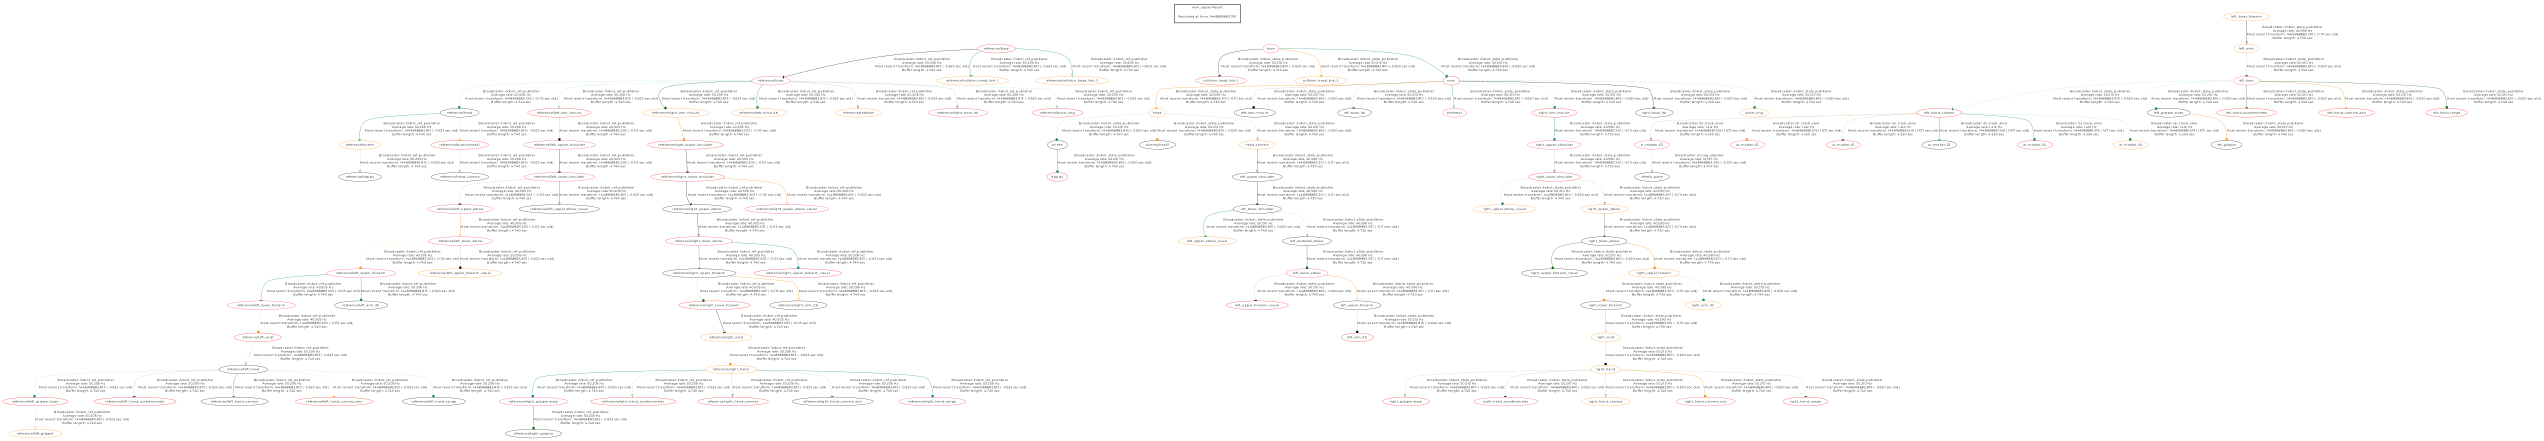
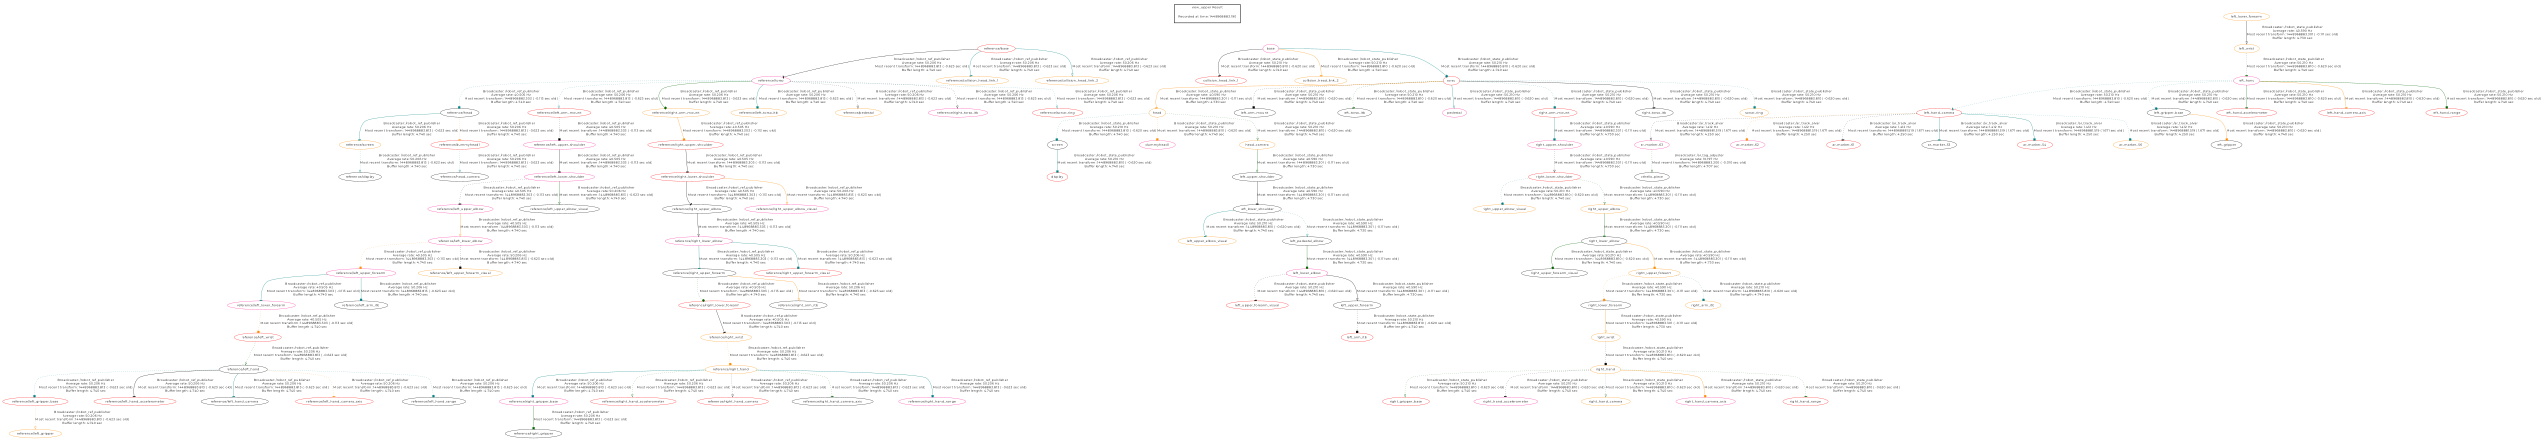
(1157, 145) -> (1157, 145)
(1348, 280) -> (1348, 280)
(169, 372) -> (169, 372)
